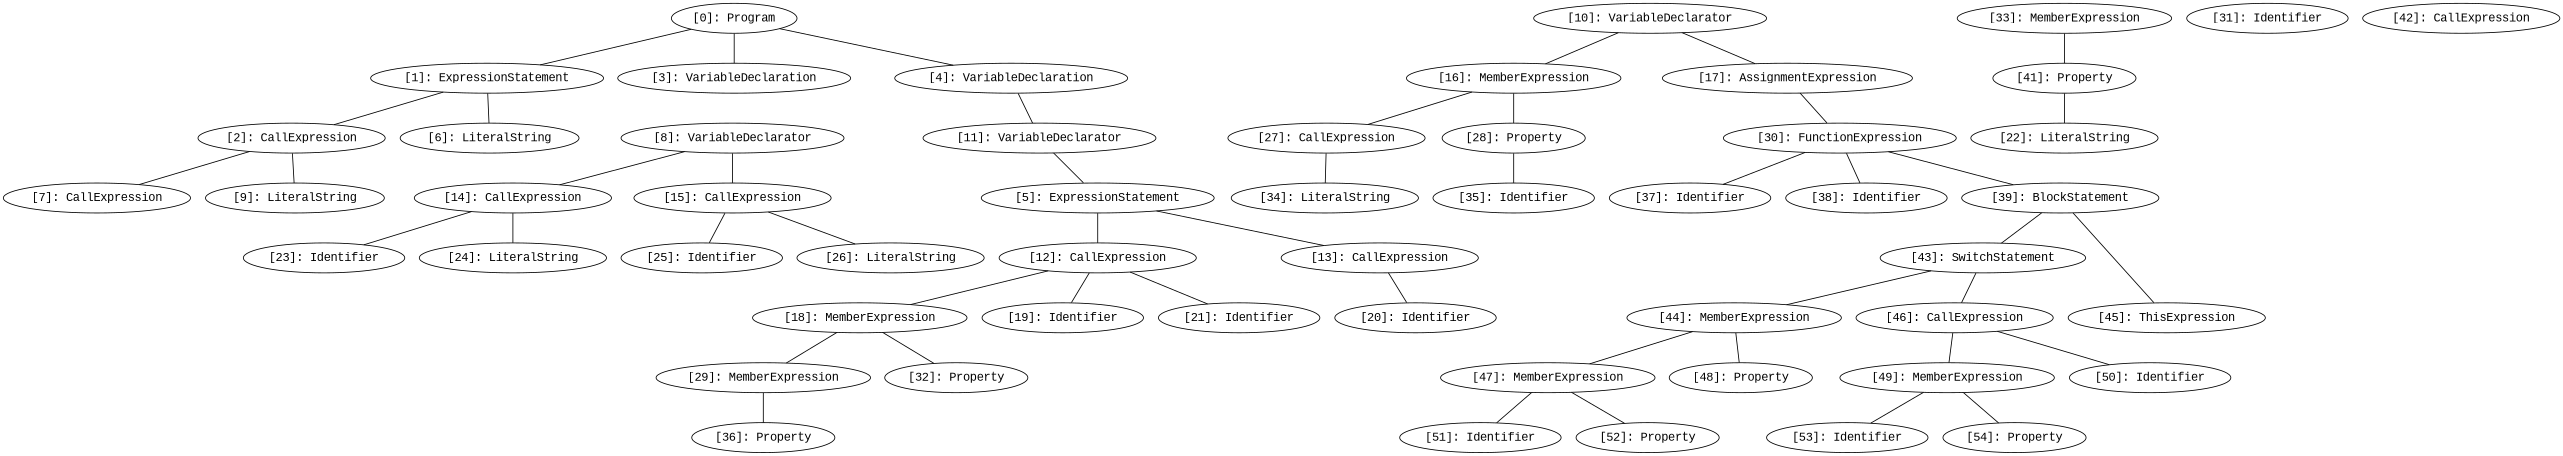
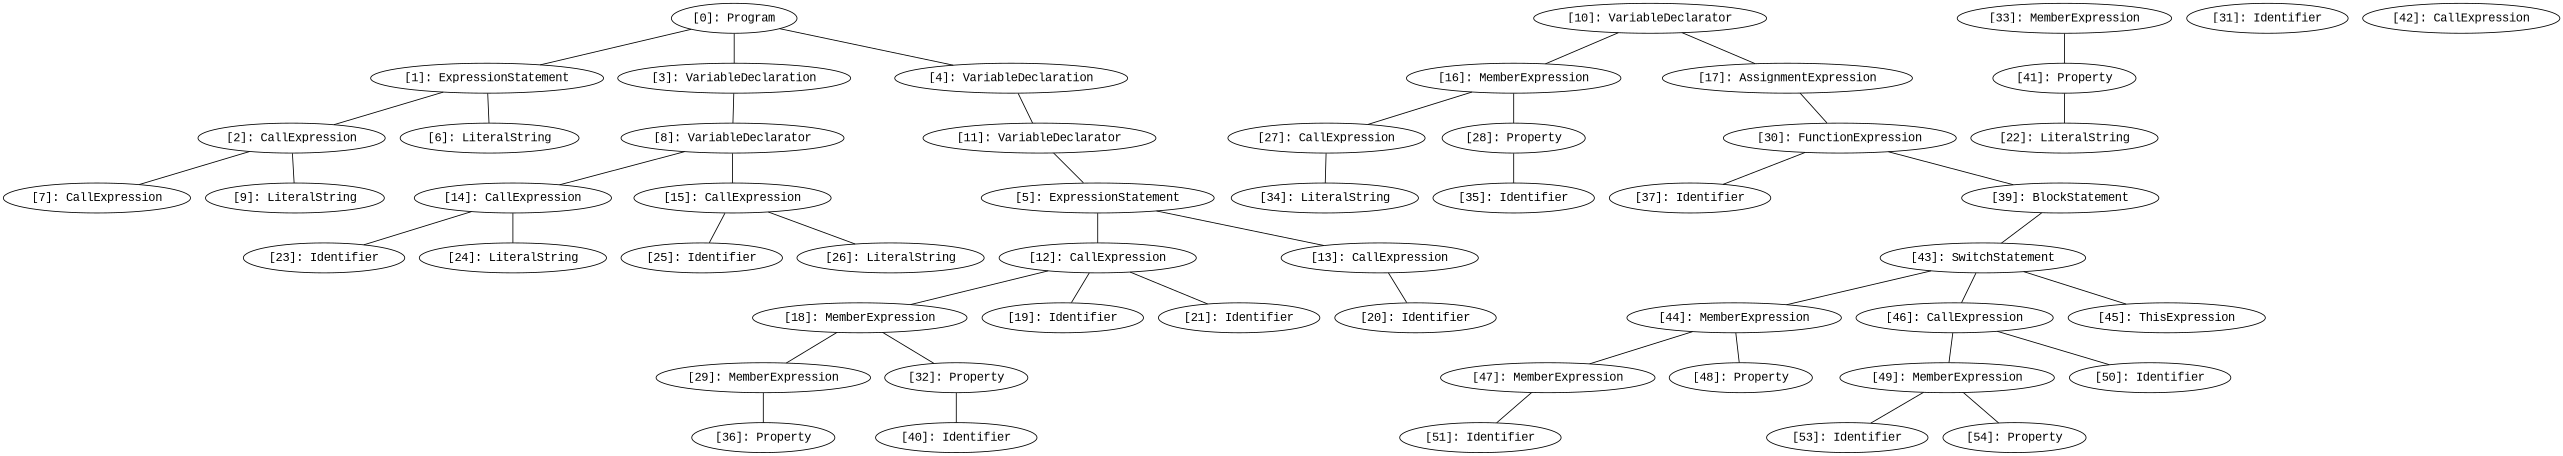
none -> (733, 108)
(1866, 198) -> none
(2114, 258) -> (2075, 288)
none -> (956, 438)
(1648, 438) -> none
